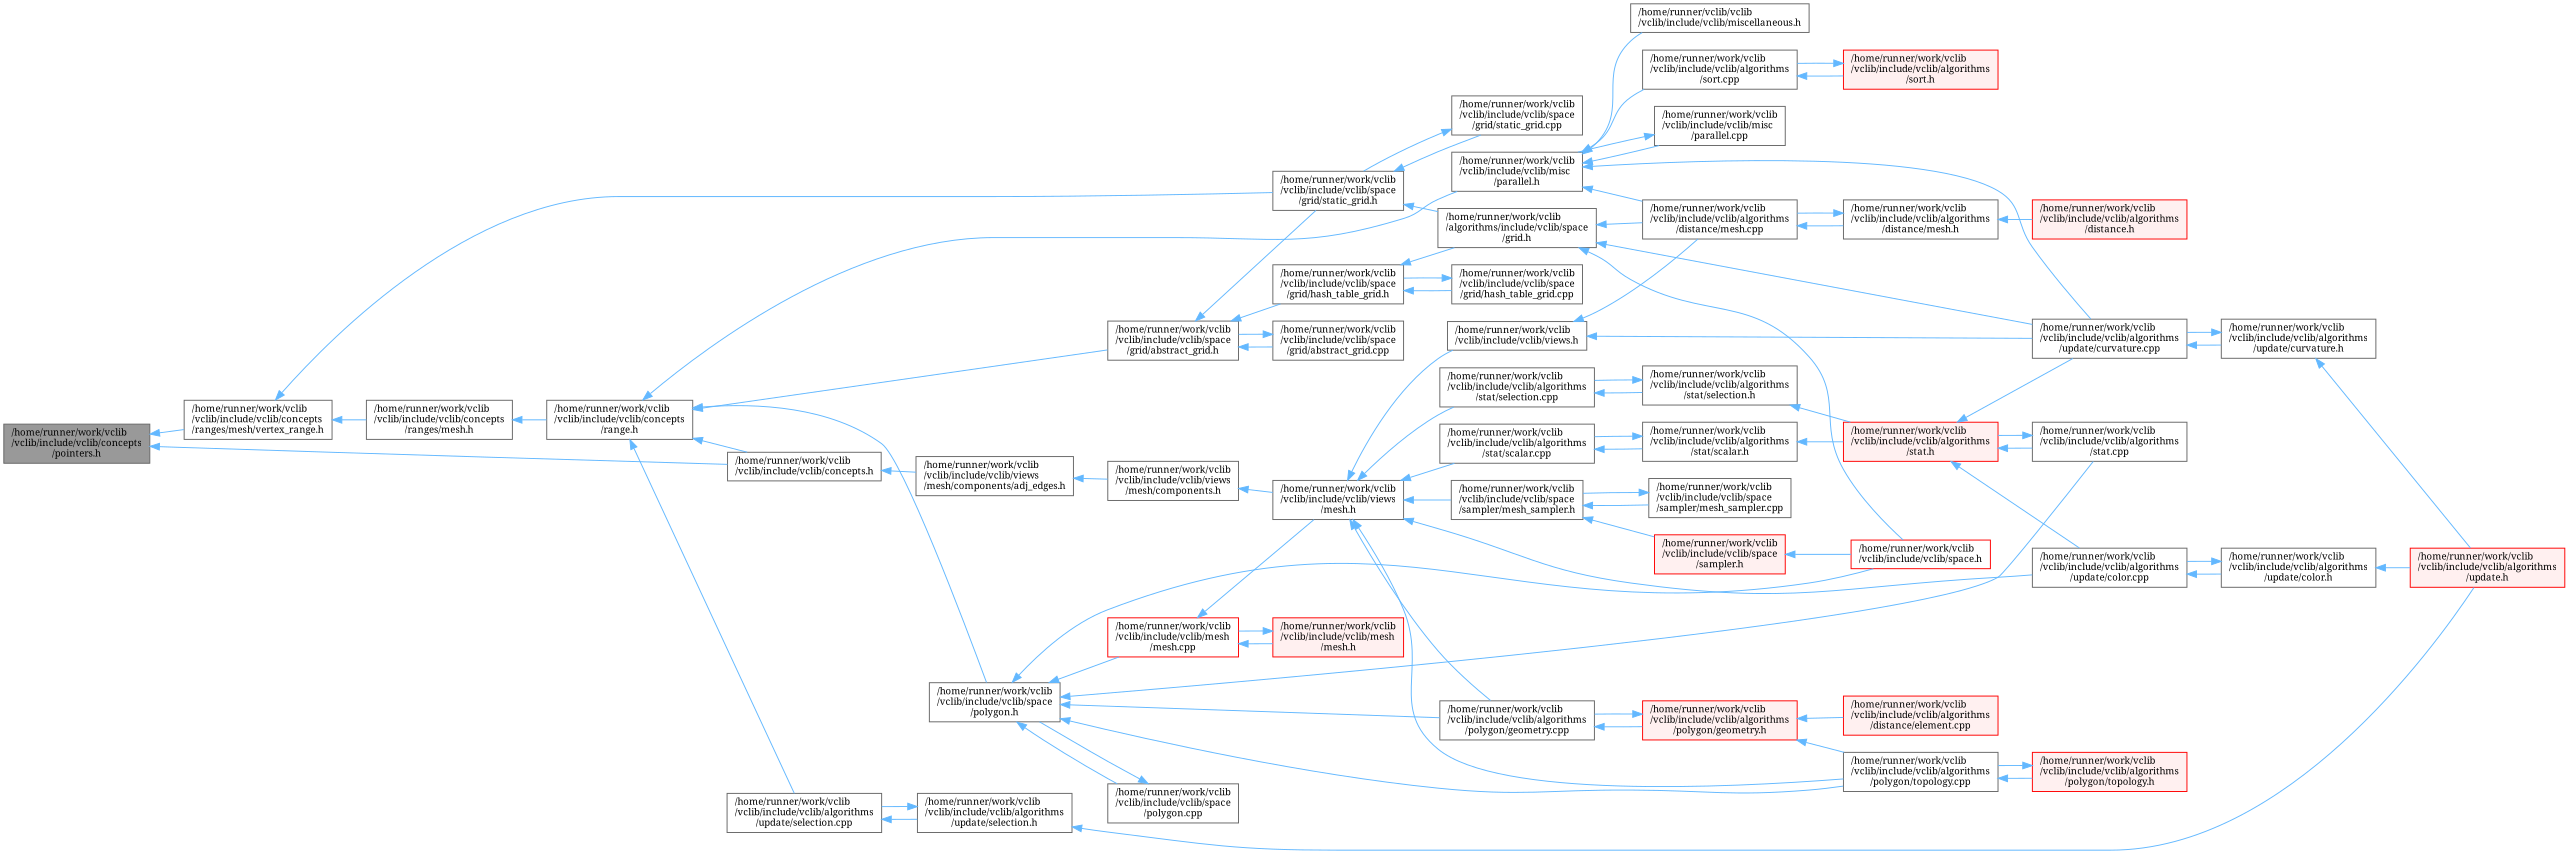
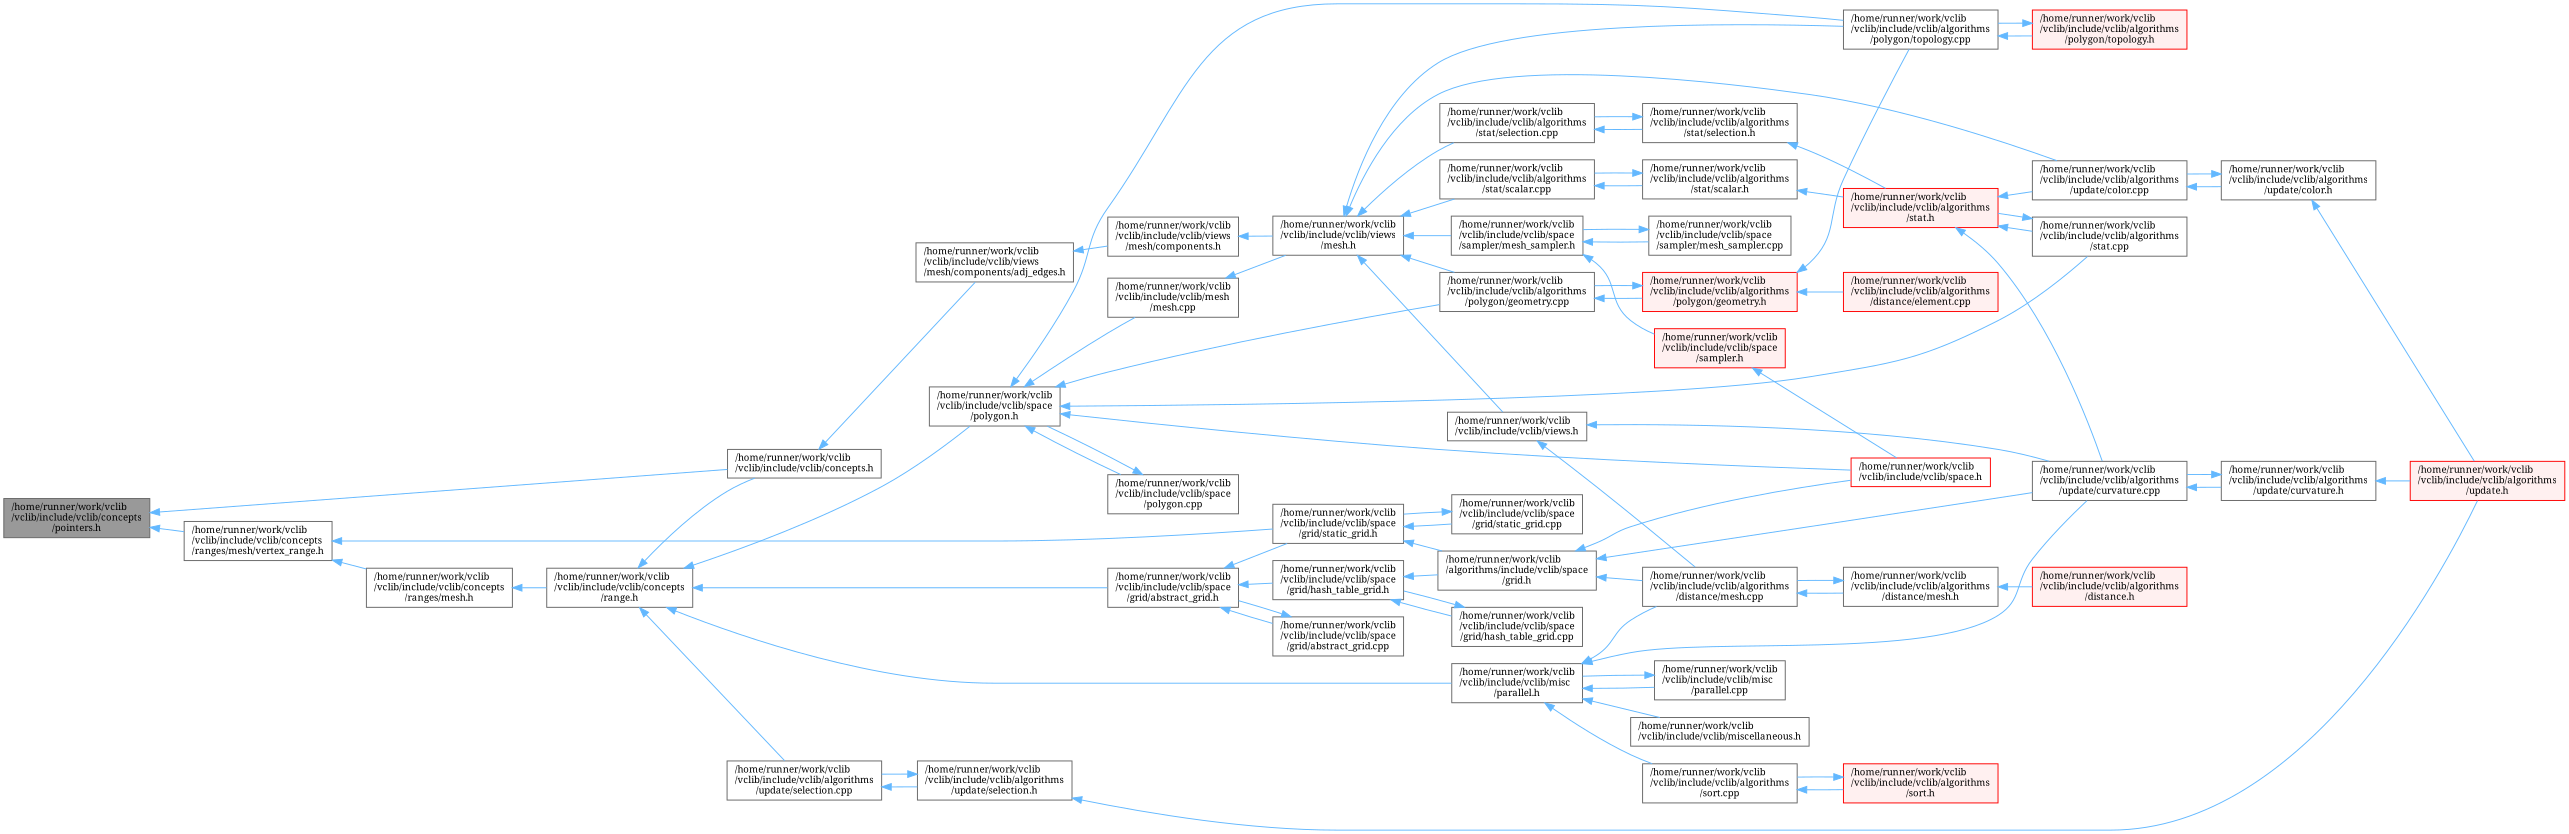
(1720, 18) -> (1720, 732)
(1173, 637) -> (1173, 298)
(1338, 637) -> none
